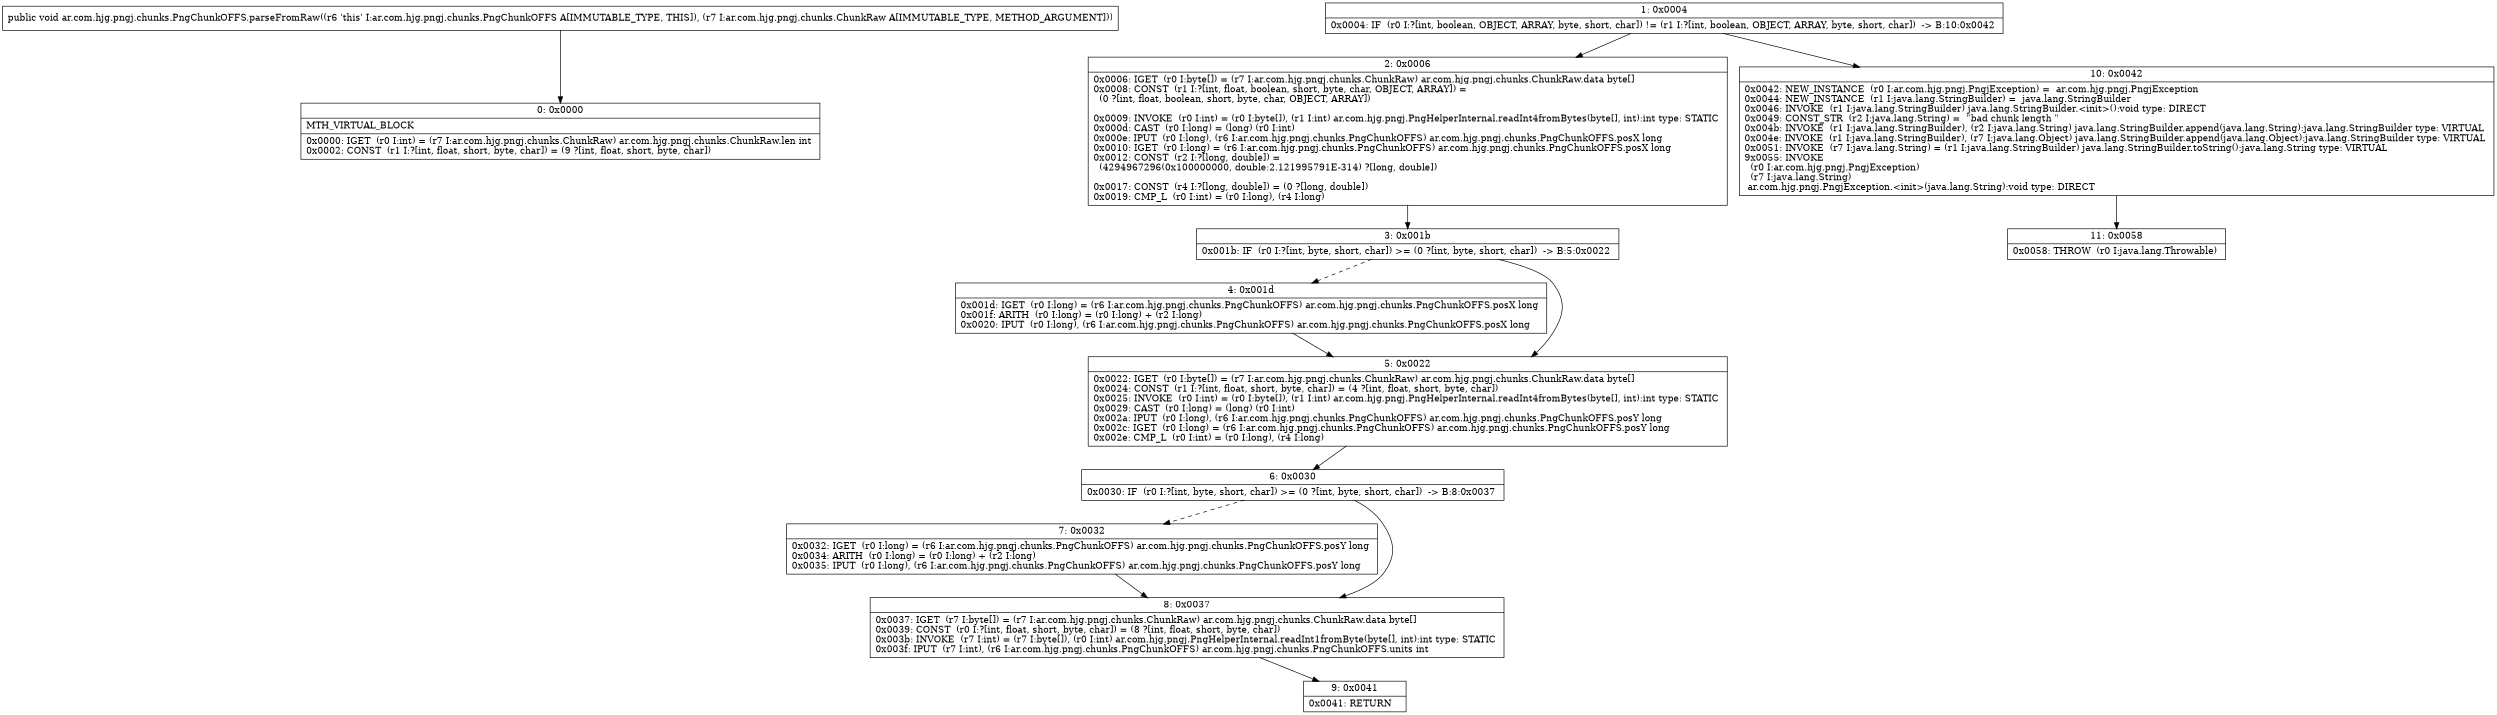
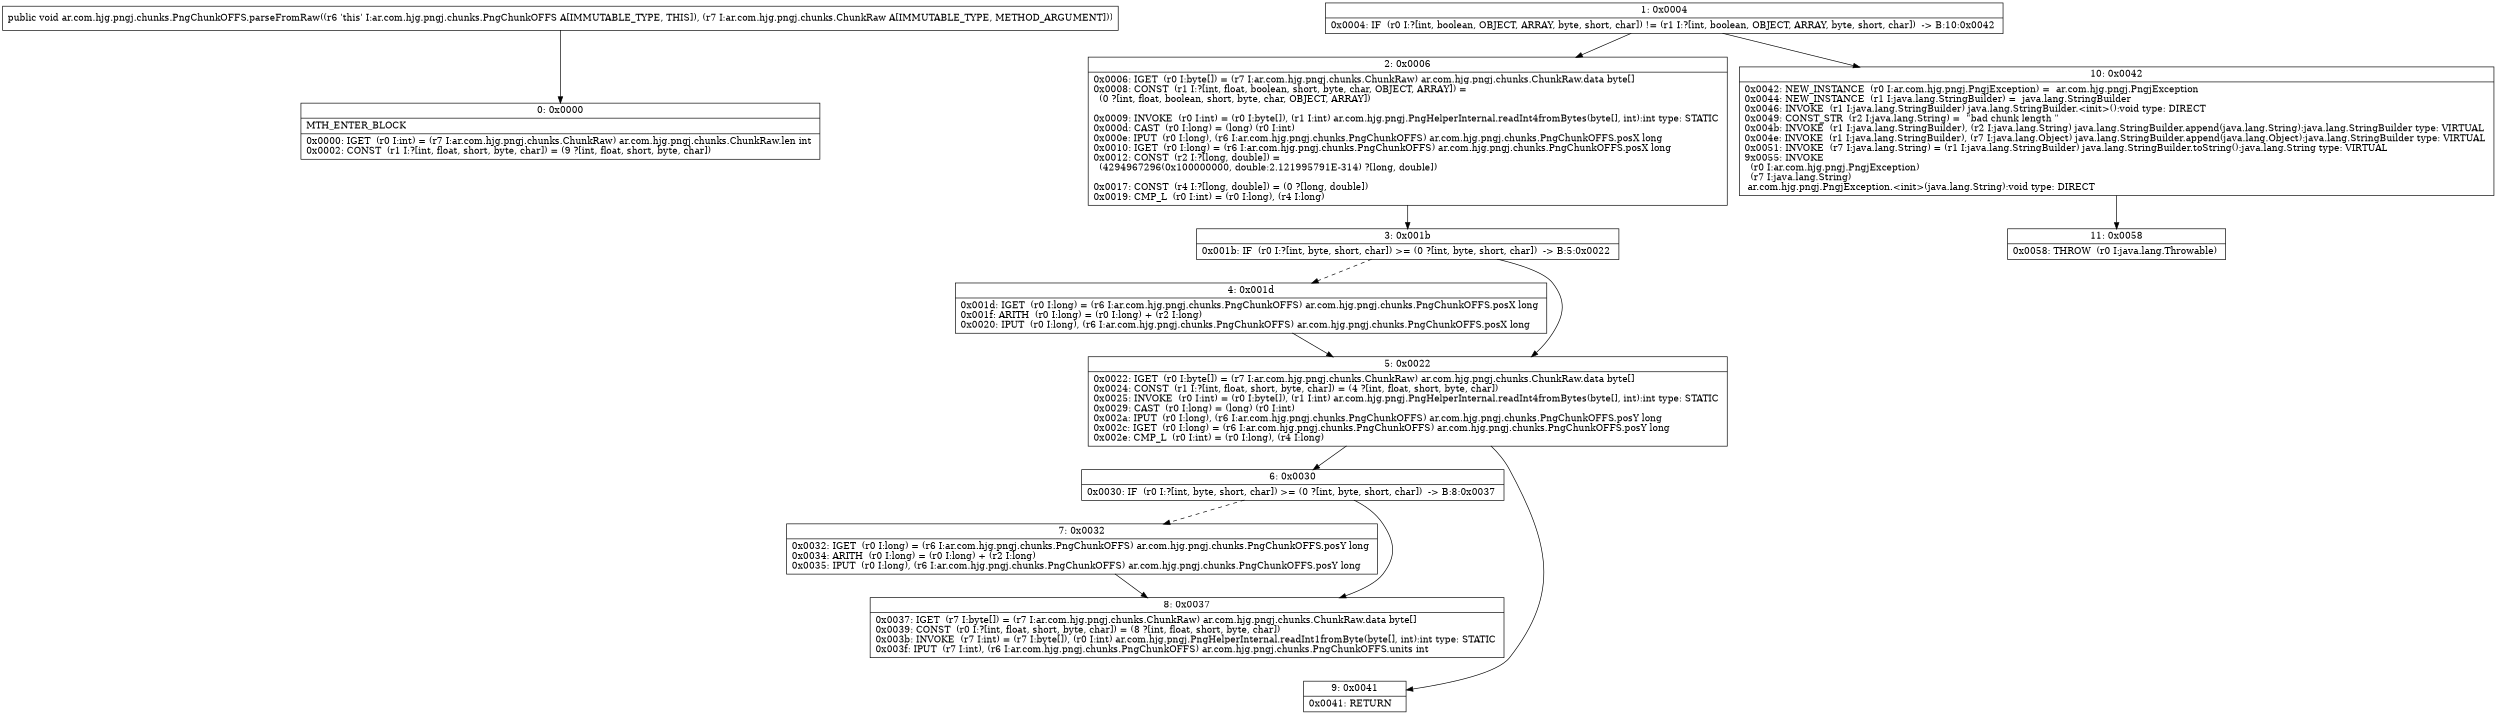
(360, 126) -> (356, 126)
(1286, 668) -> (1540, 600)
